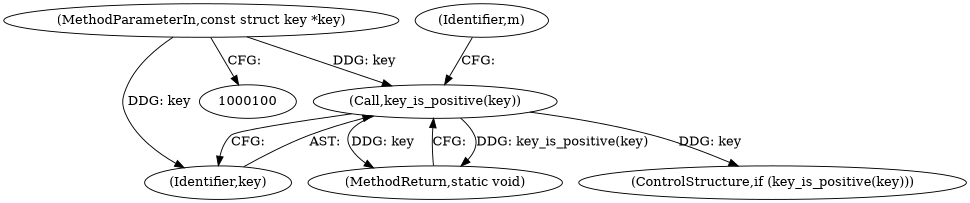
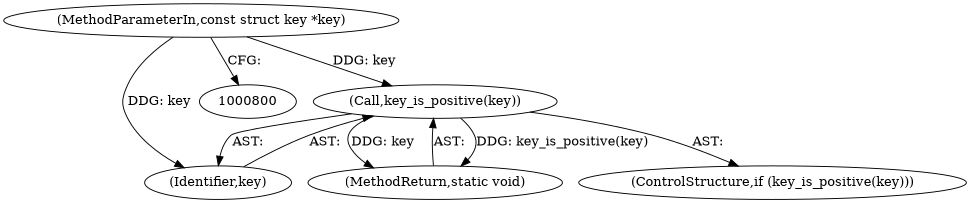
(482, 21) -> none
(248, 102) -> (248, 102)
(250, 142) -> (250, 142)
(452, 142) -> (452, 142)
(710, 142) -> (710, 142)
